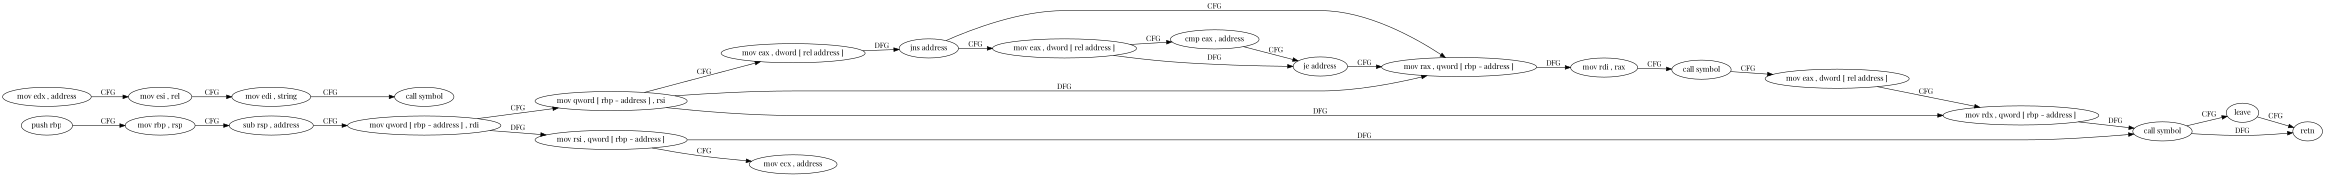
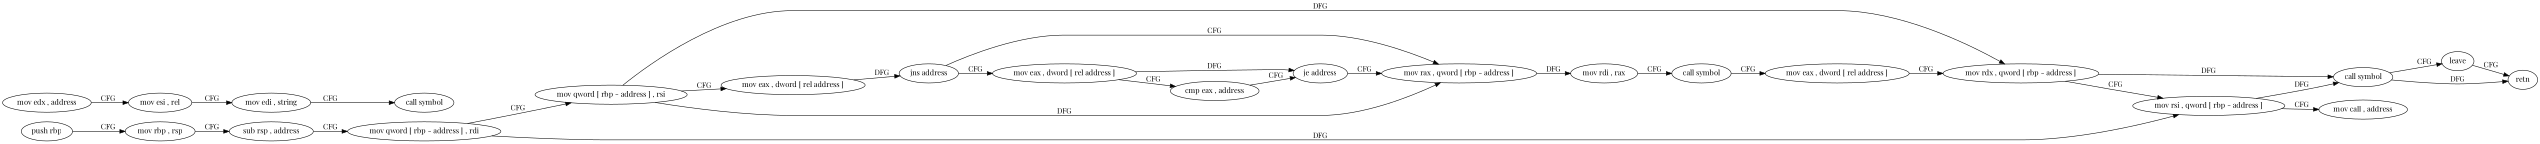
none -> (2112, 89)
(793, 164) -> (2363, 110)
